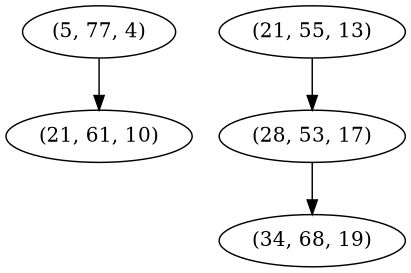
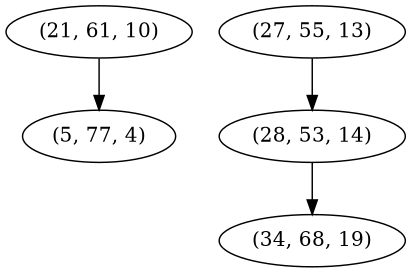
(312, 32) -> (312, 32)
(99, 77) -> (99, 77)
(312, 136) -> (312, 136)
